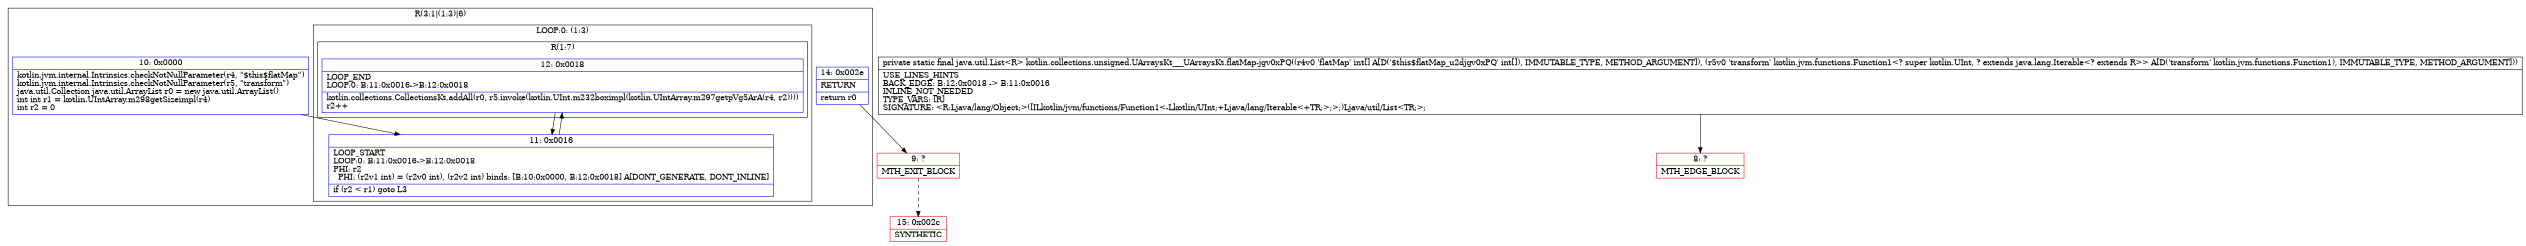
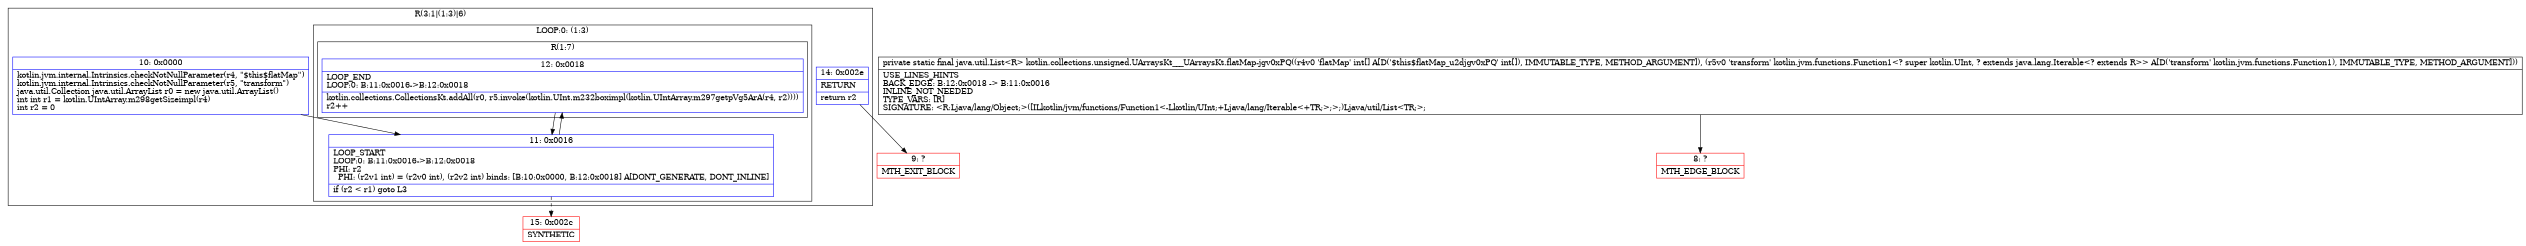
(839, 98) -> (839, 98)
(918, 195) -> (551, 204)
